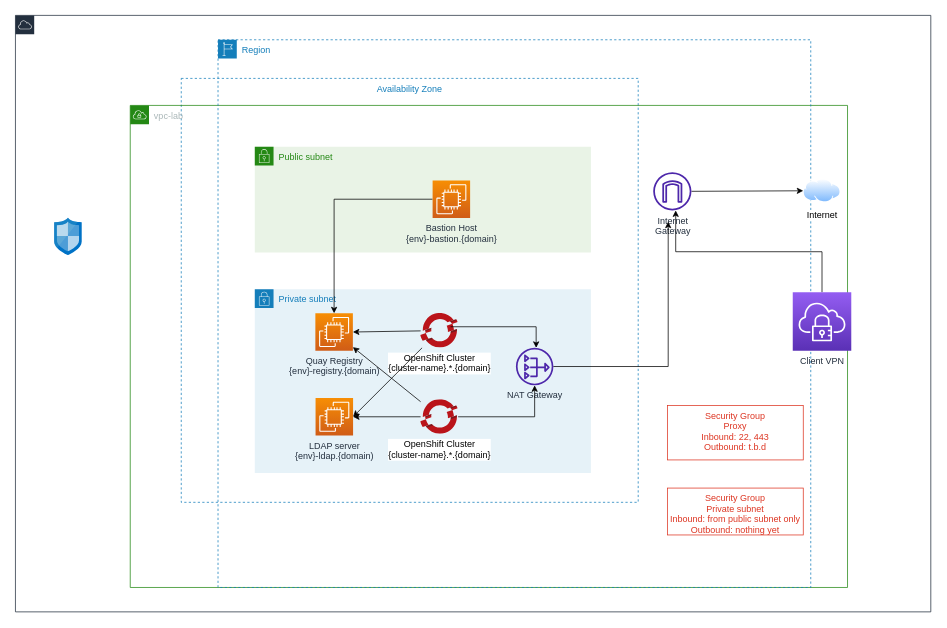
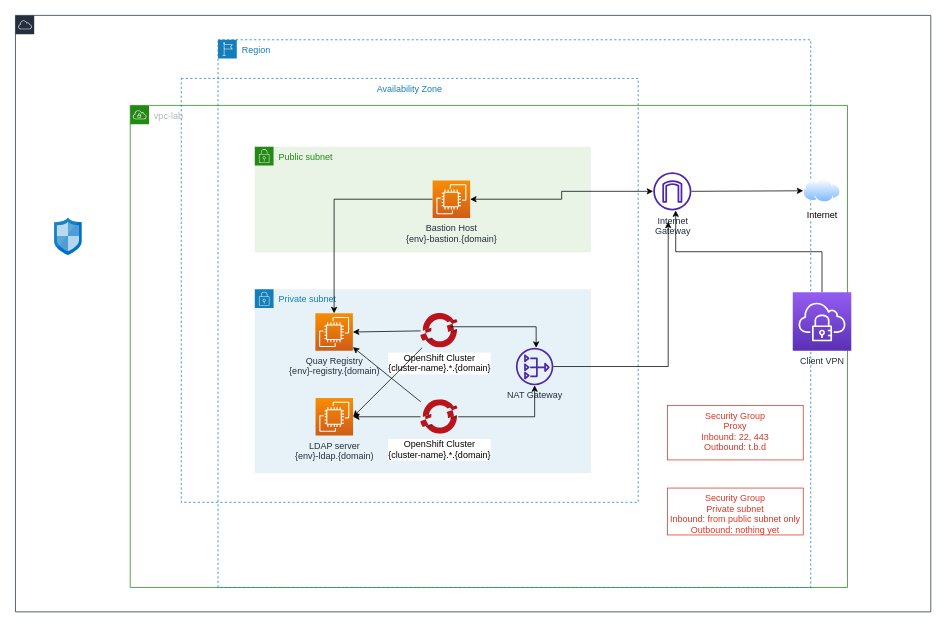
none -> (561, 196)
